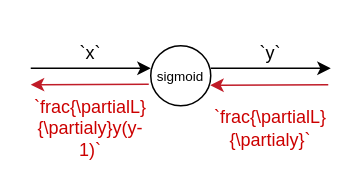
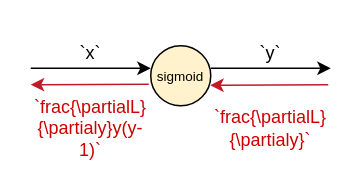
(181, 76) -> (181, 76)
